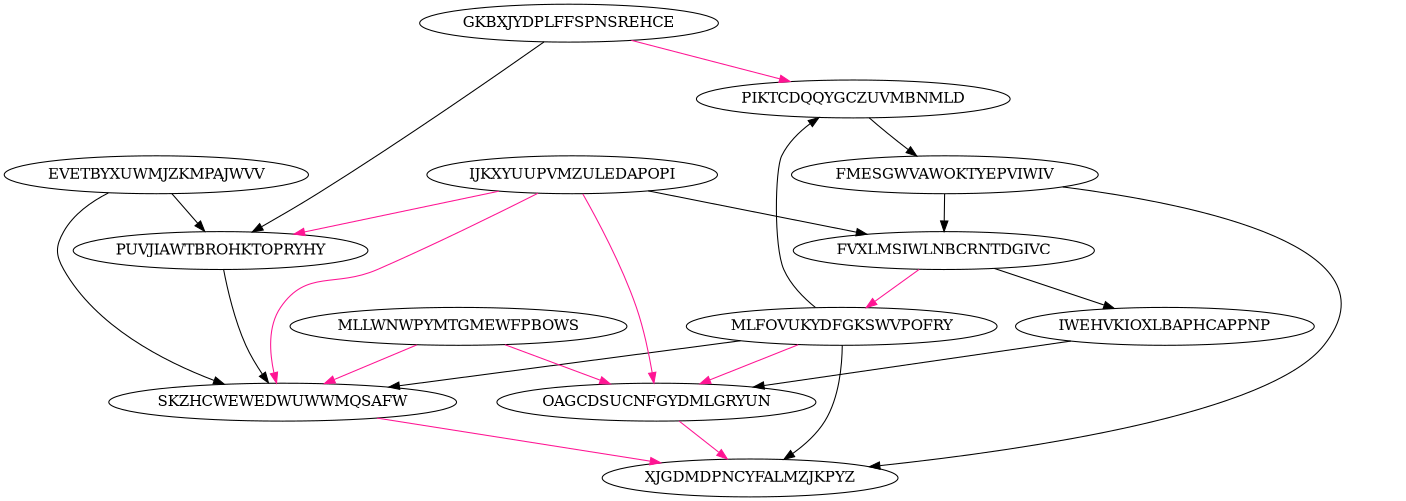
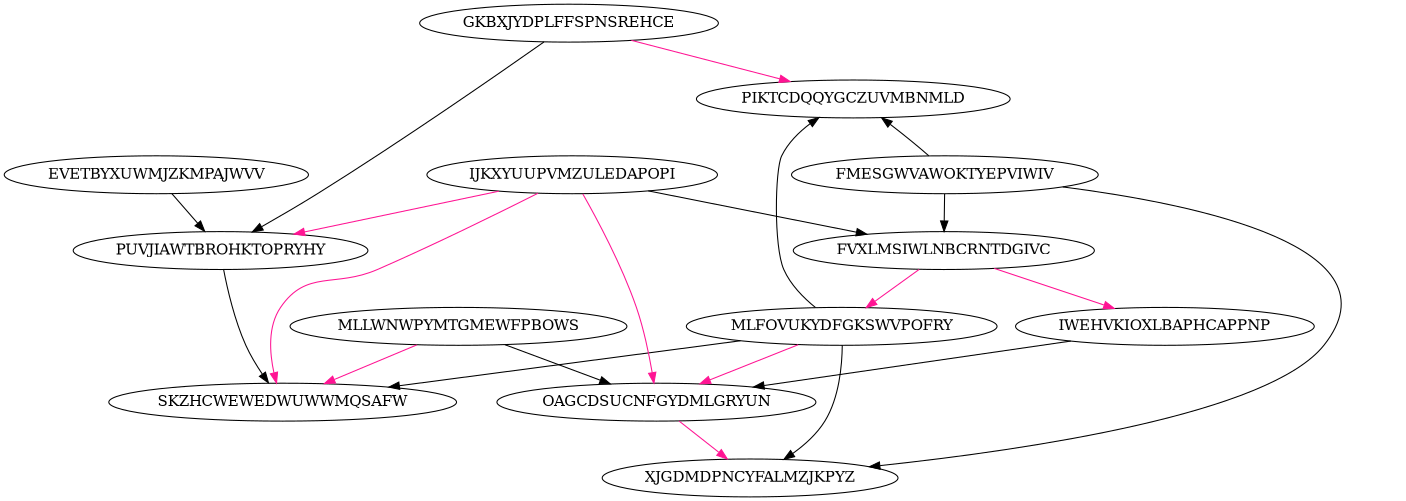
(888, 134) -> (910, 140)
(1049, 287) -> (1049, 287)
(91, 305) -> none
(545, 360) -> (545, 360)
(513, 440) -> none
